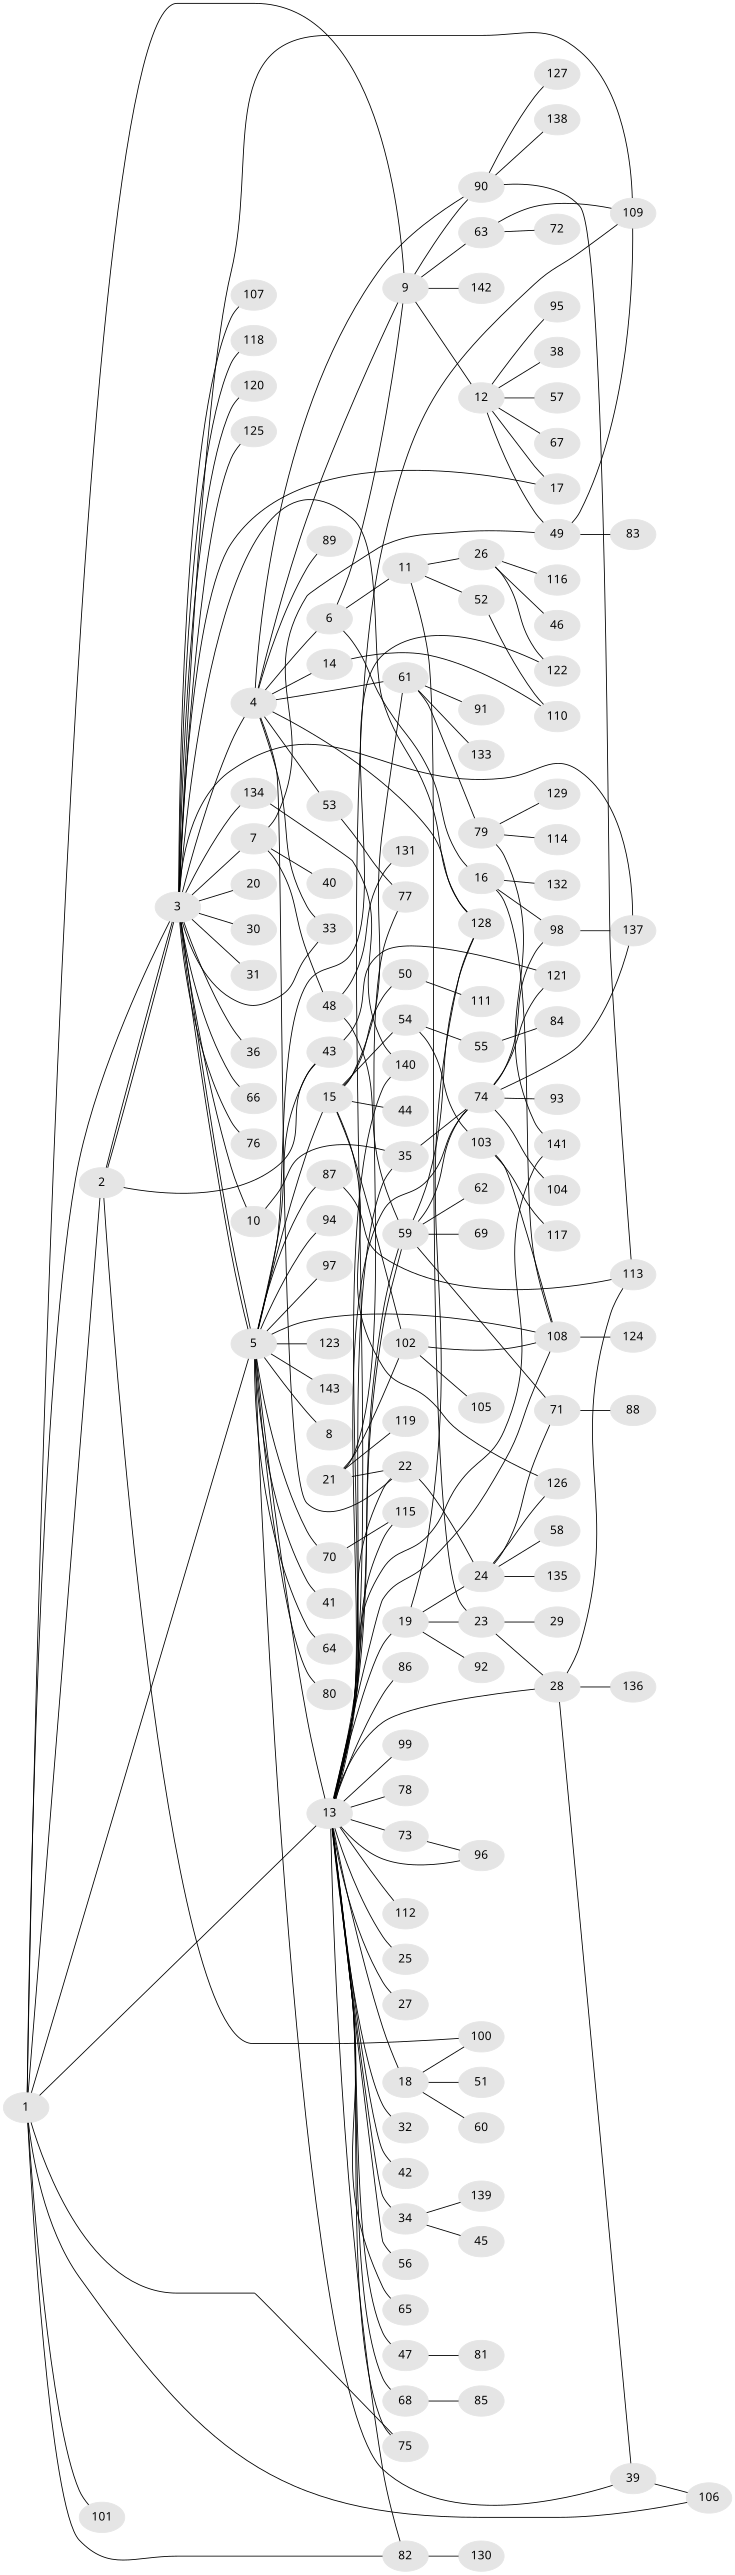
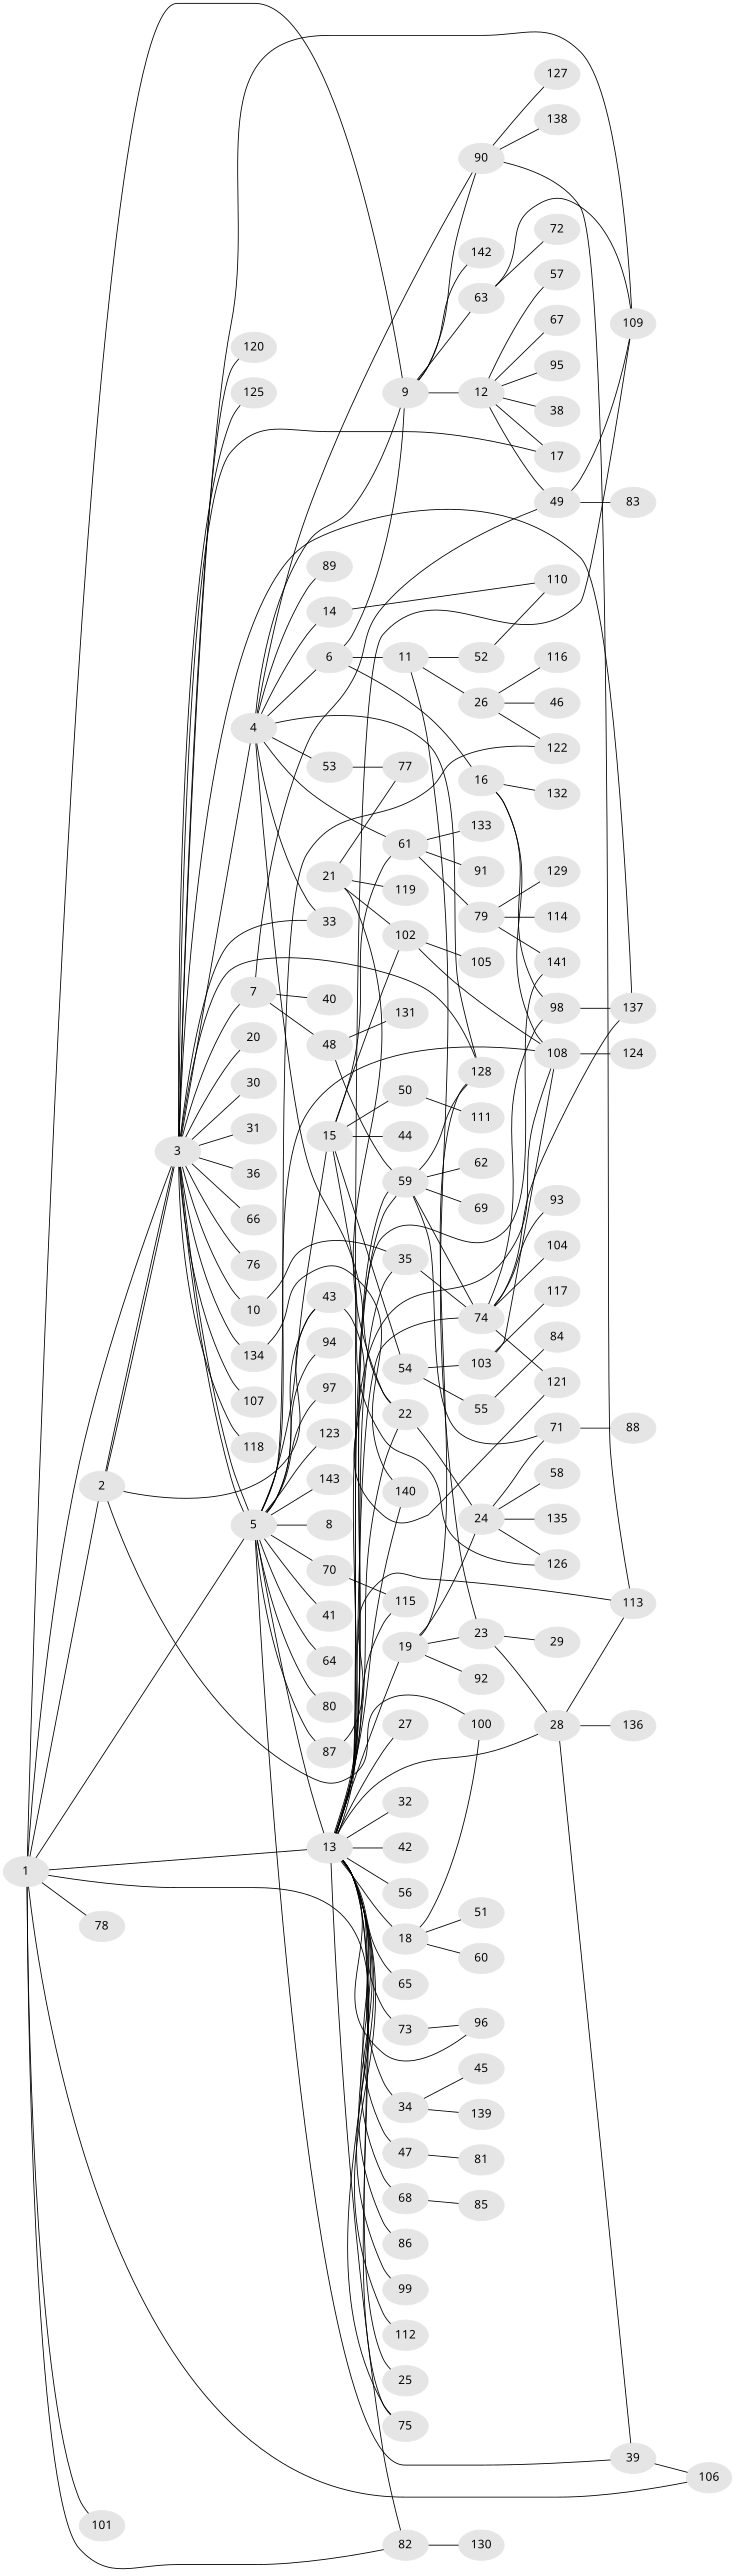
(368, 1802) -> (64, 1899)
